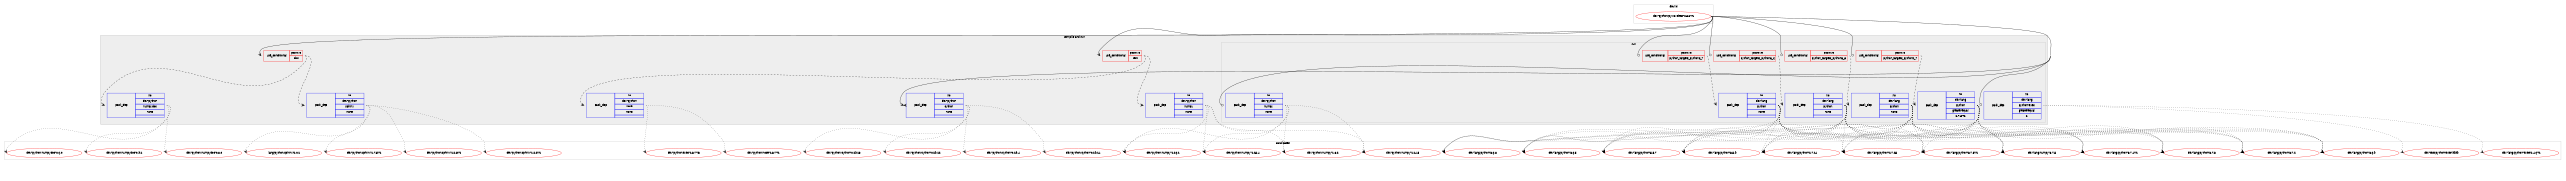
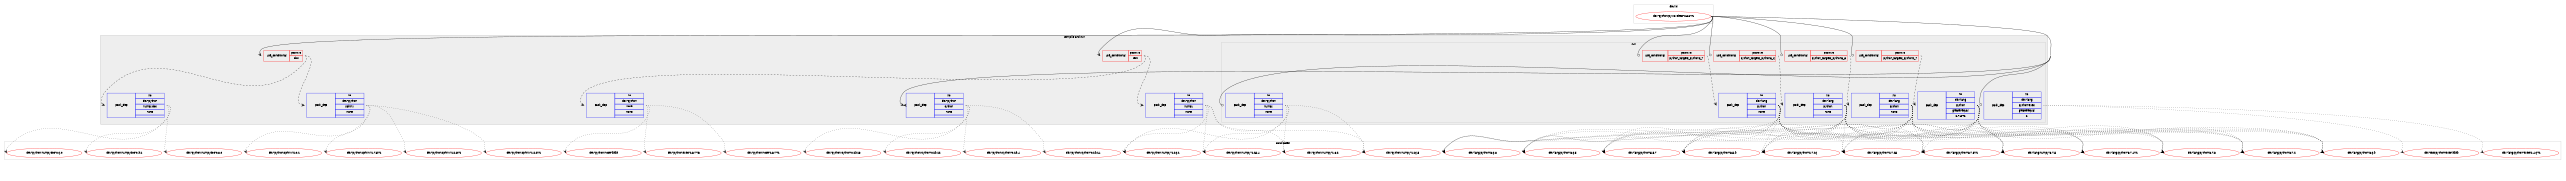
(284, 153) -> (284, 153)
none -> (604, 153)
(1403, 153) -> (1403, 153)
(1802, 153) -> (1802, 153)
